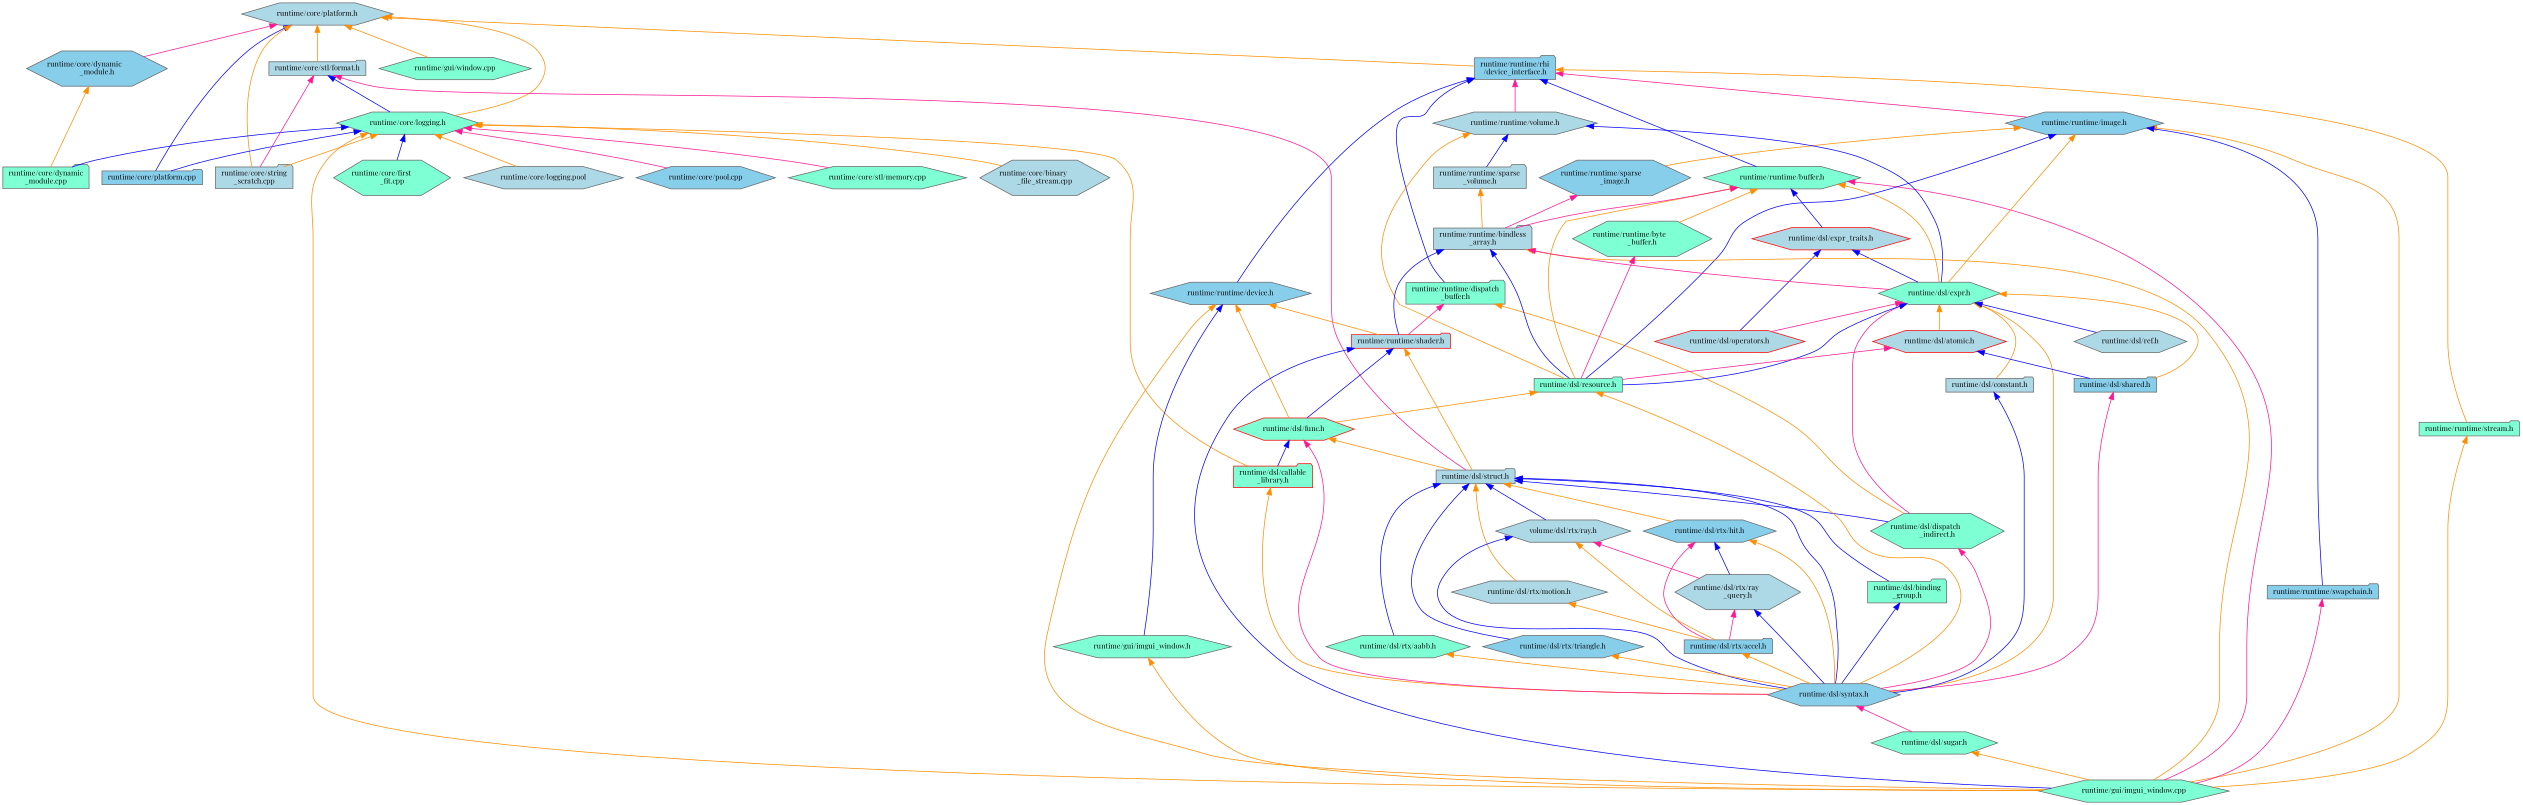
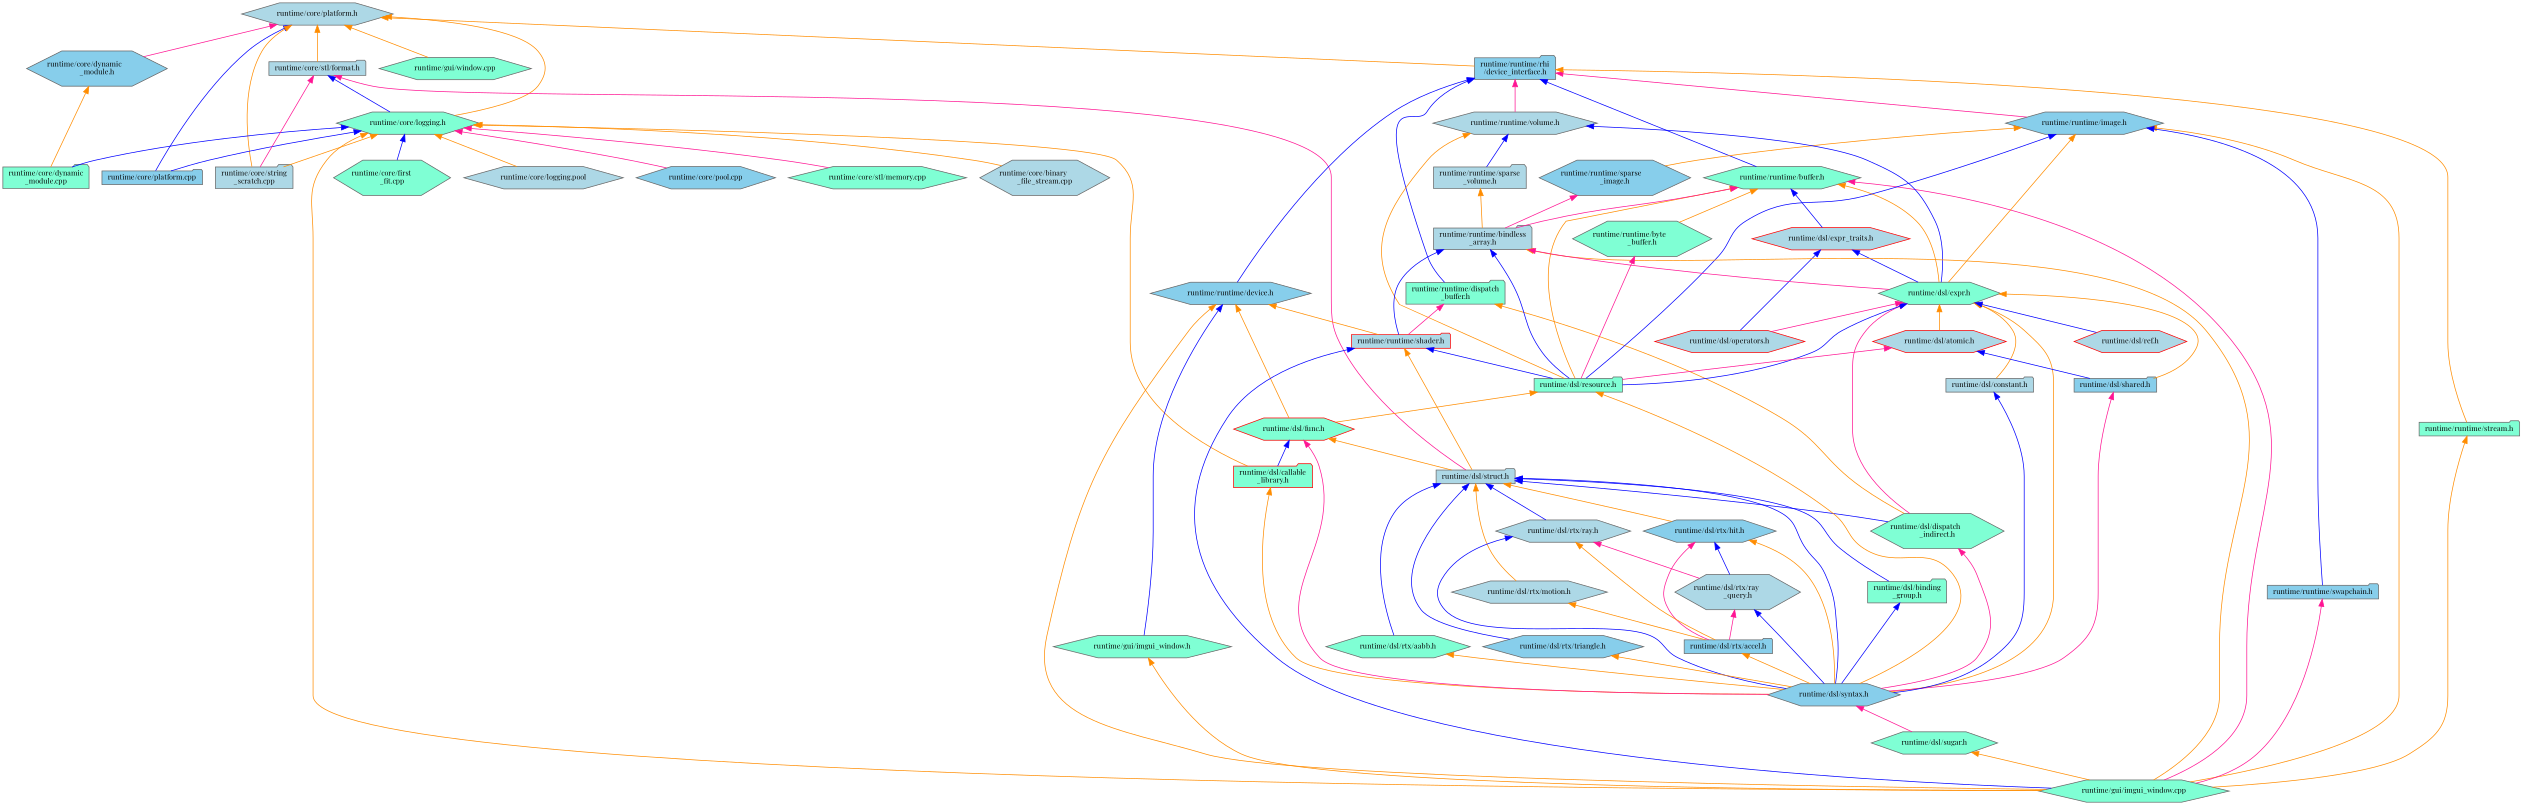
(2130, 341) -> (2130, 341)
(1347, 385) -> (1493, 364)
(1563, 531) -> (1563, 531)
